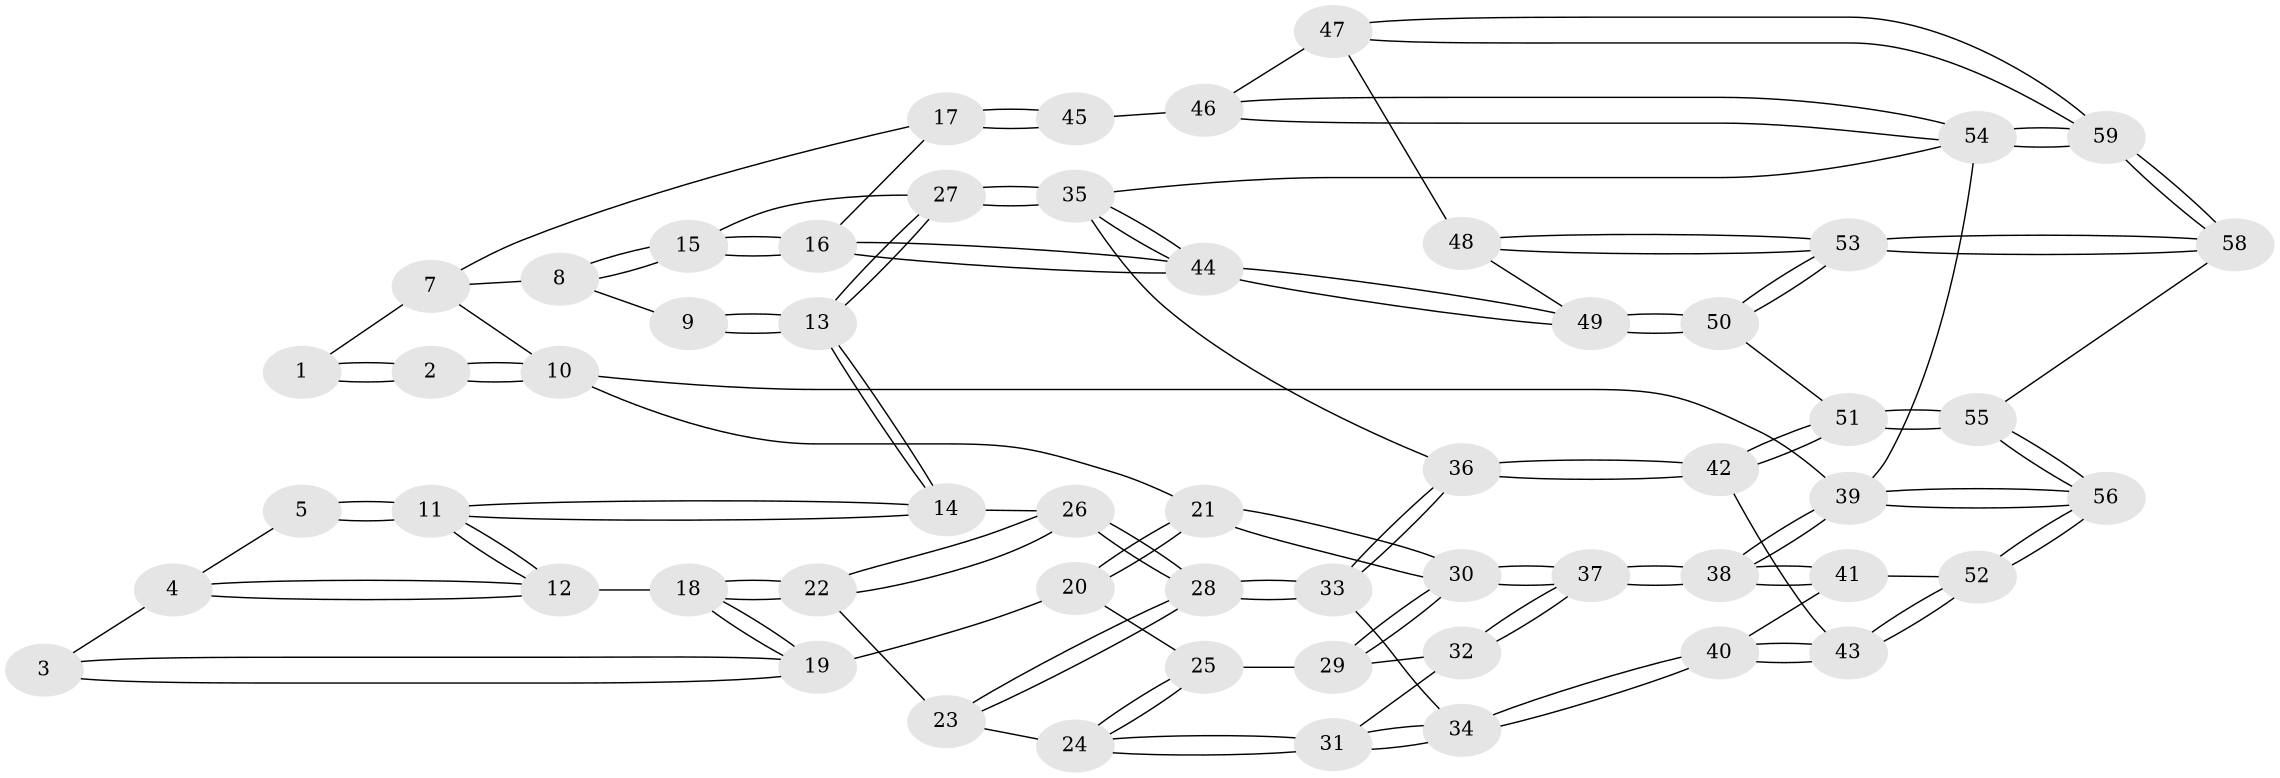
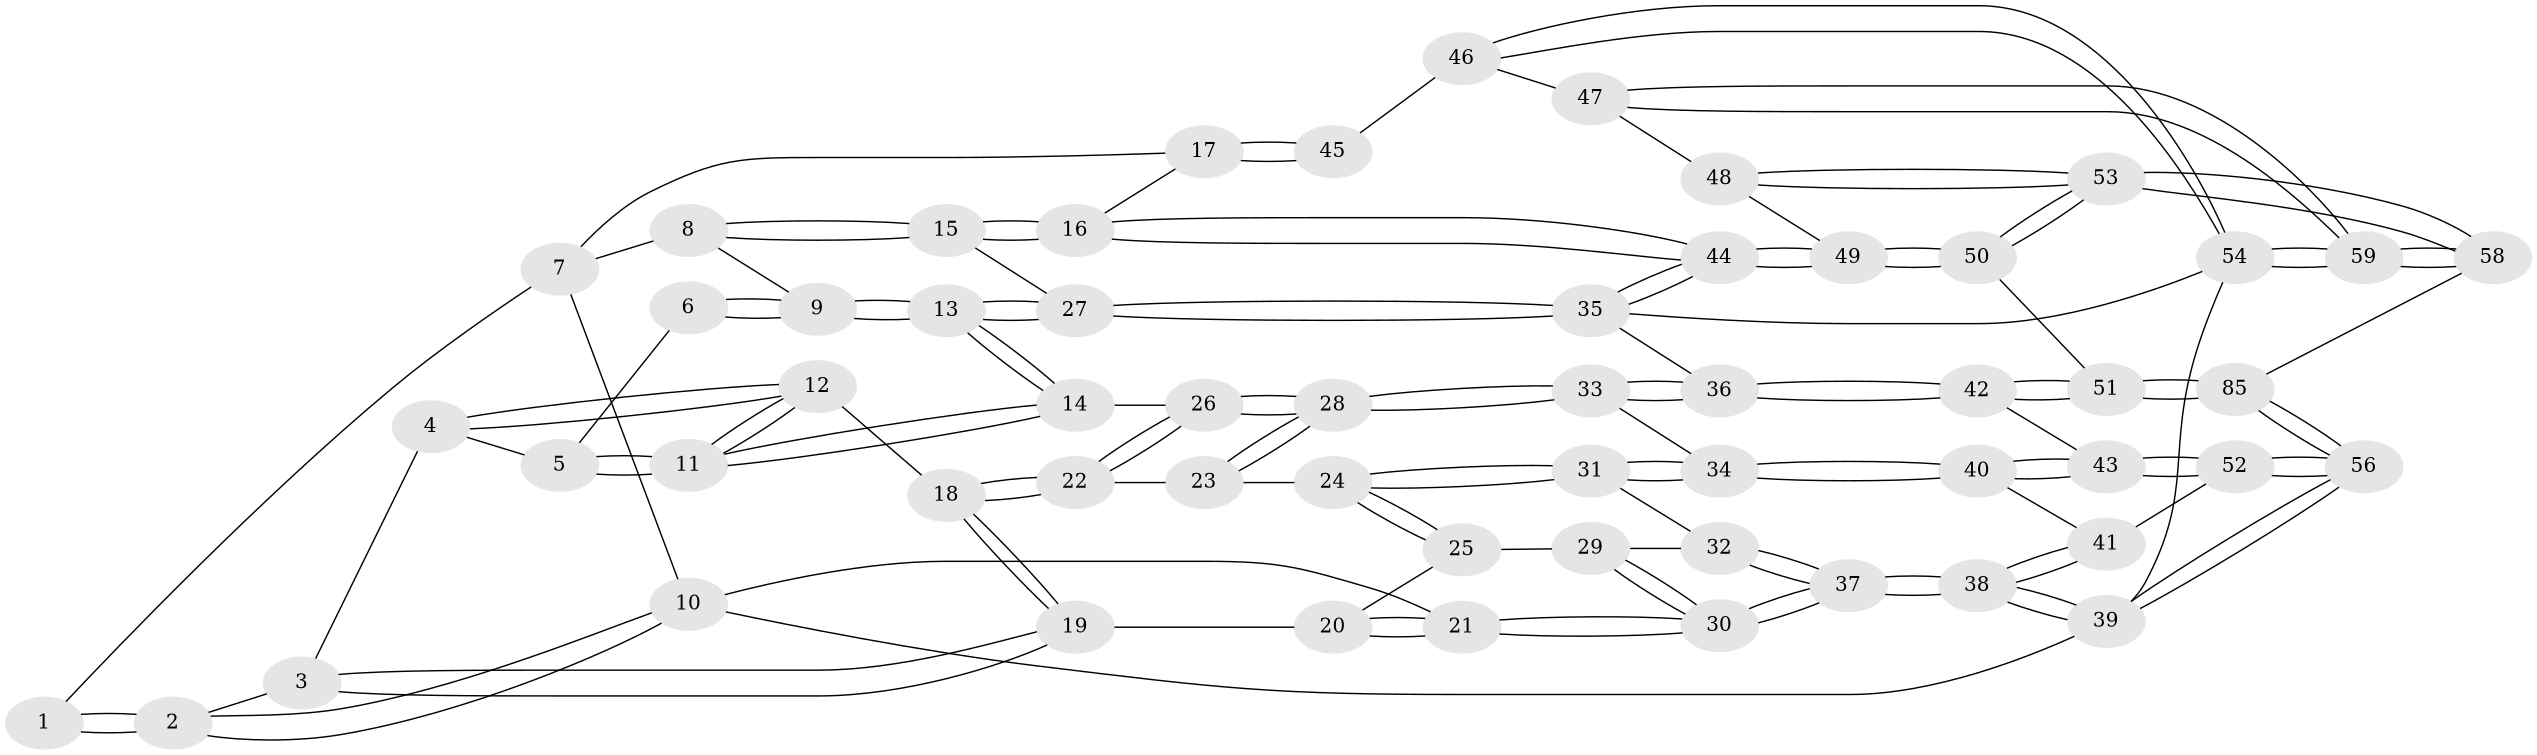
none -> (689, 308)
(1978, 420) -> (2235, 389)
none -> (238, 703)
